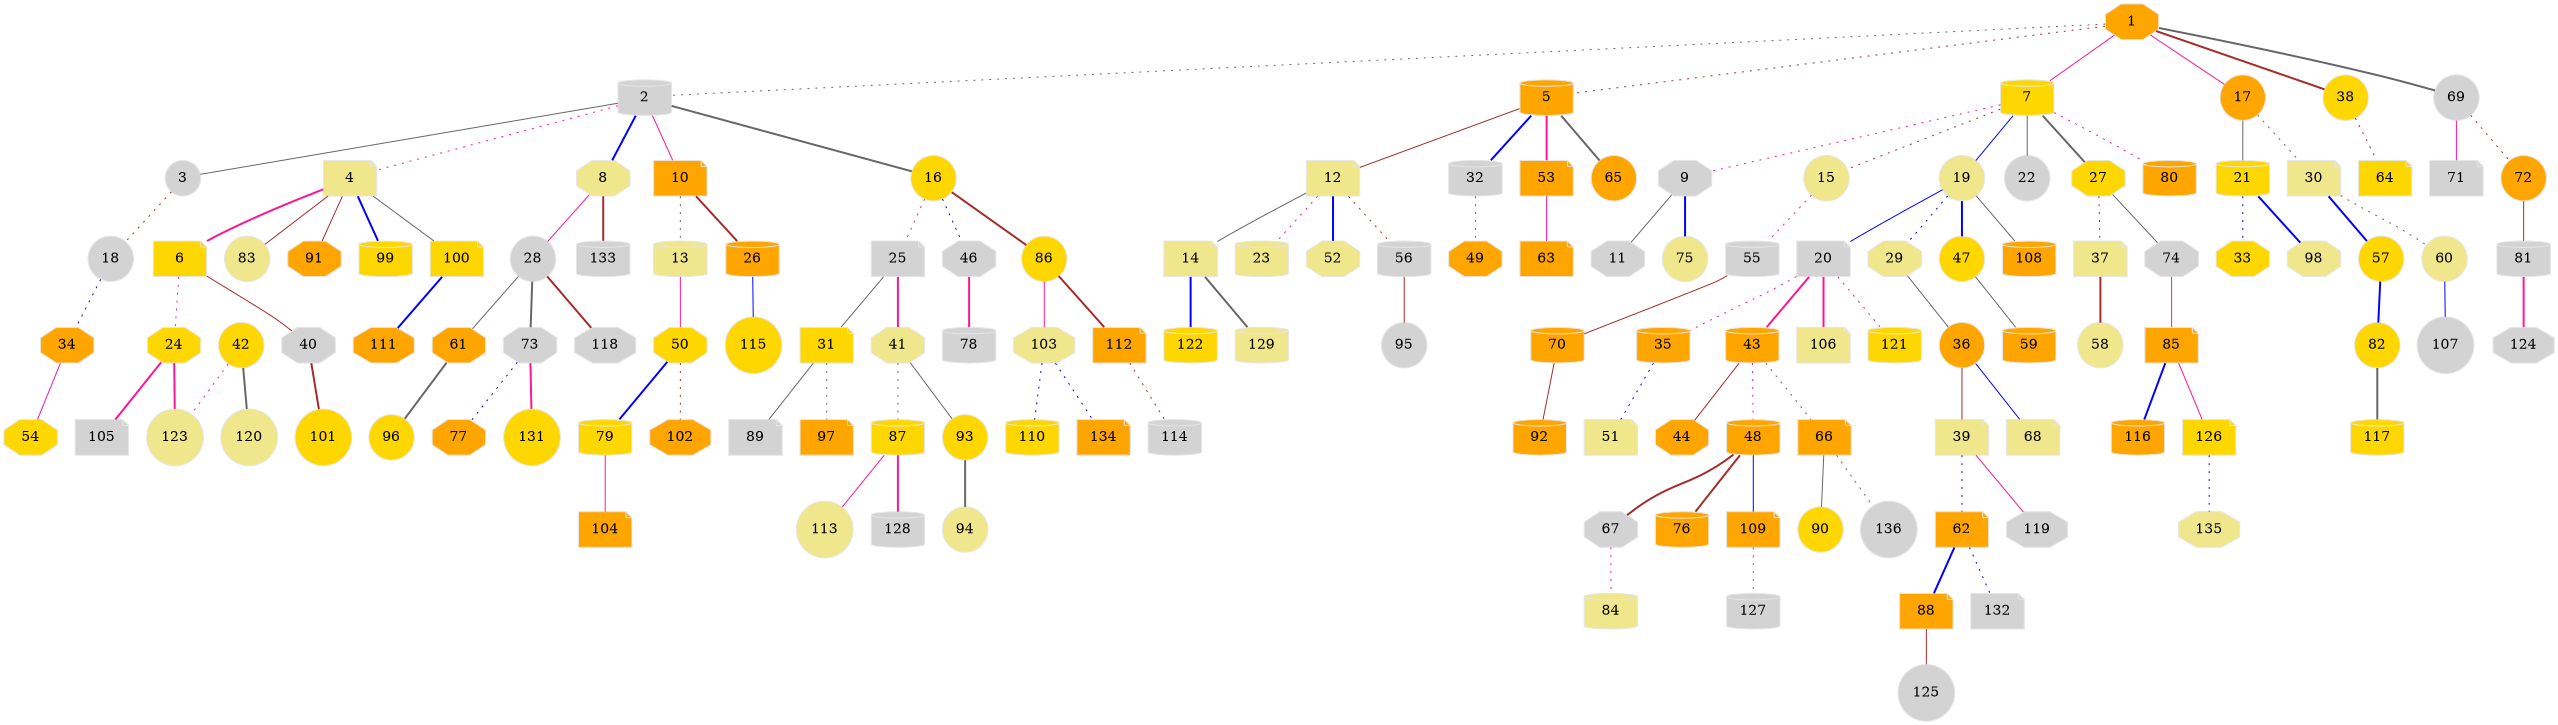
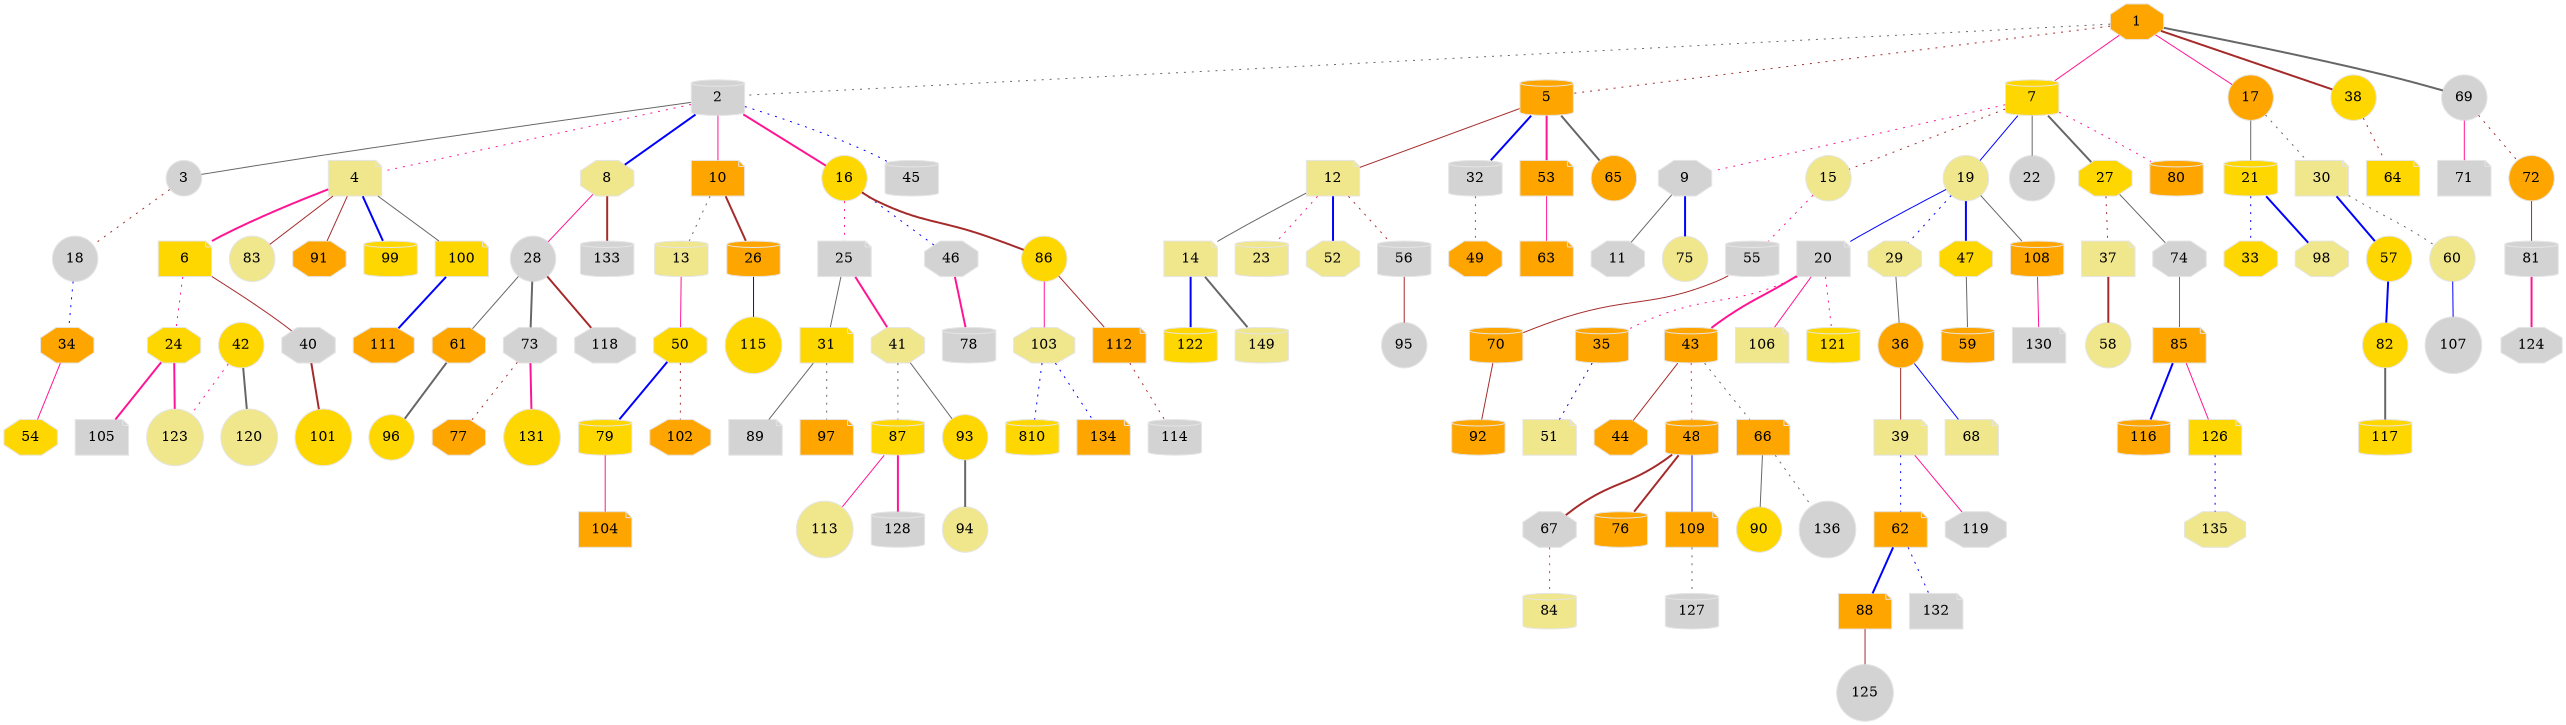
(792, 139) -> (785, 140)
none -> (912, 178)
(1962, 259) -> (1966, 259)
(1082, 302) -> (1082, 302)
(1824, 302) -> (1793, 302)
(1262, 345) -> (1262, 345)
none -> (2039, 345)
(494, 391) -> (494, 391)
(1032, 437) -> (1032, 437)
